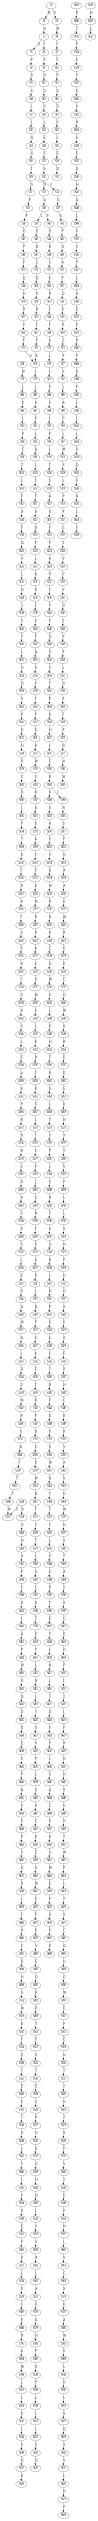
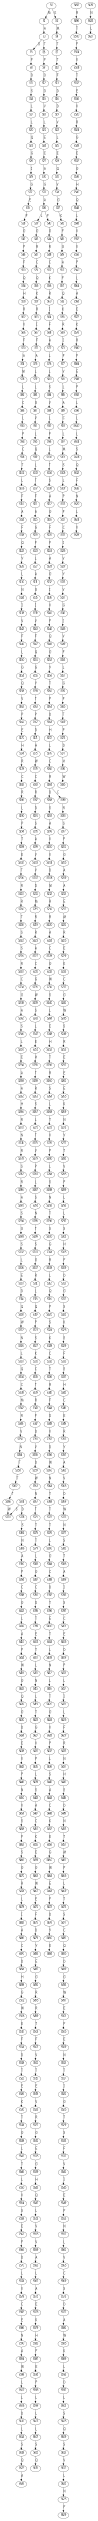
(45, 183) -> (57, 184)
(29, 356) -> (23, 356)
